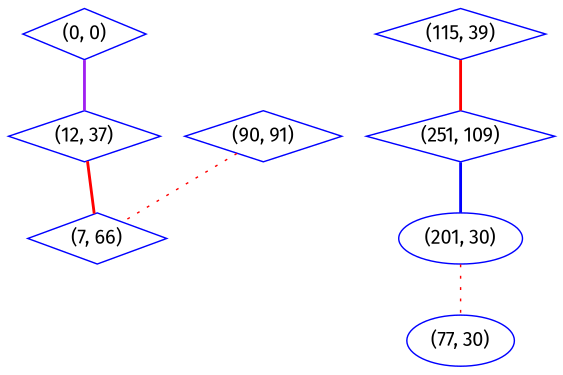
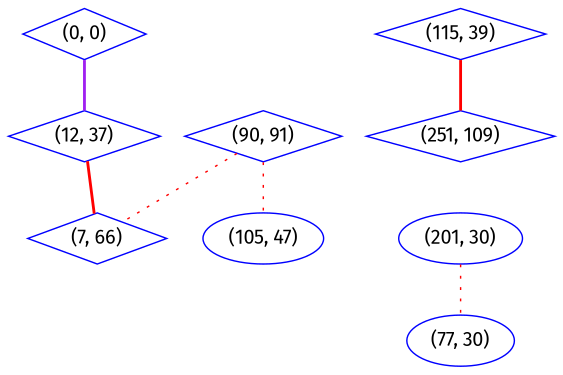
(461, 188) -> none
none -> (263, 238)
